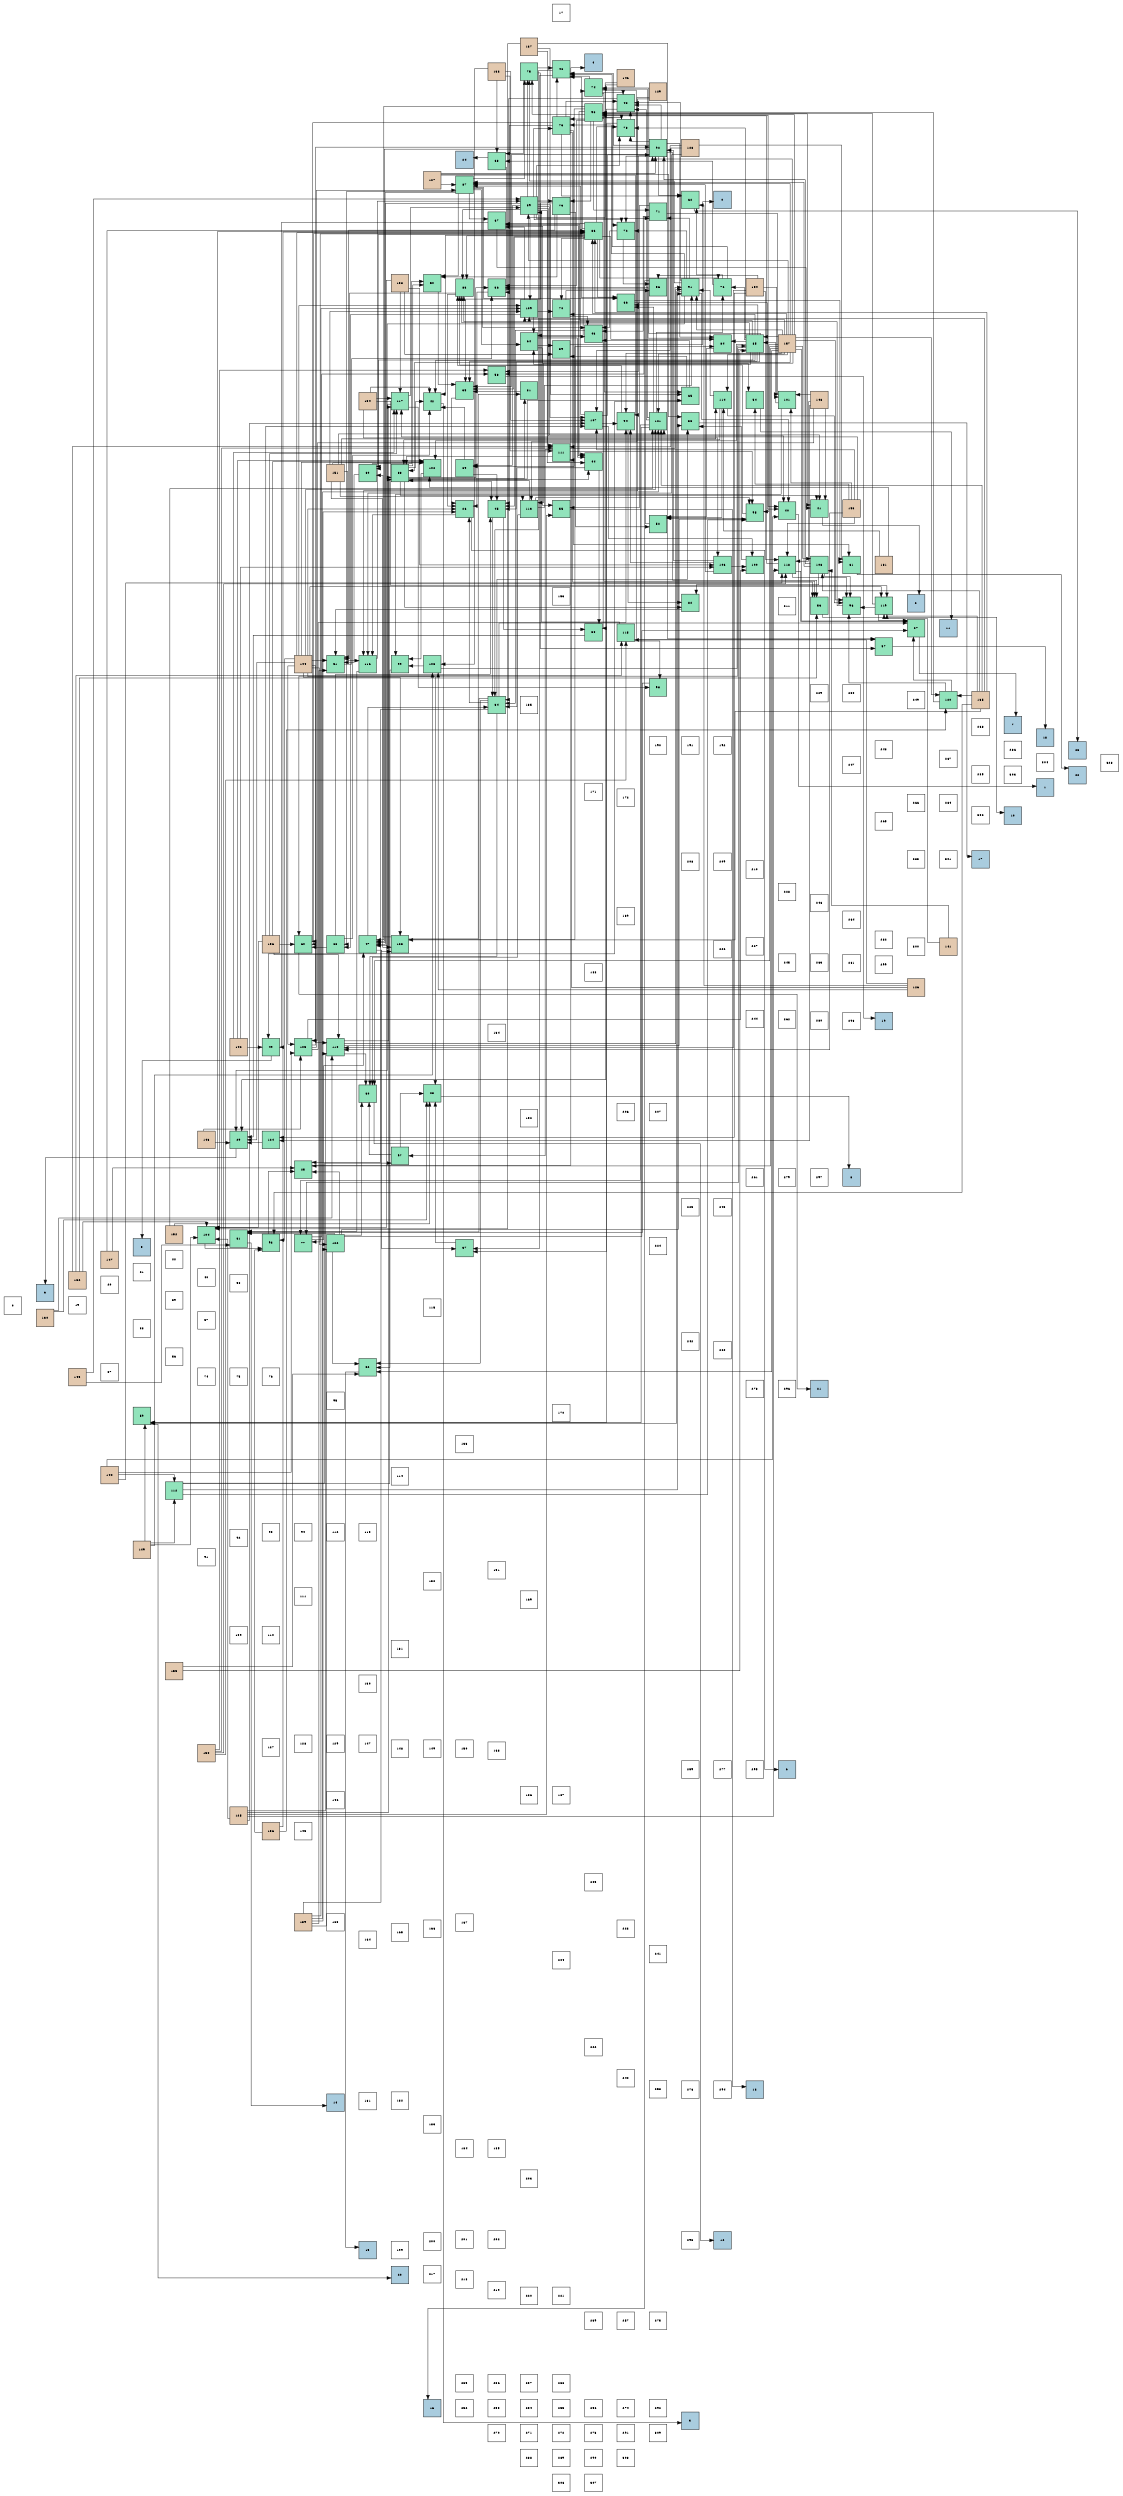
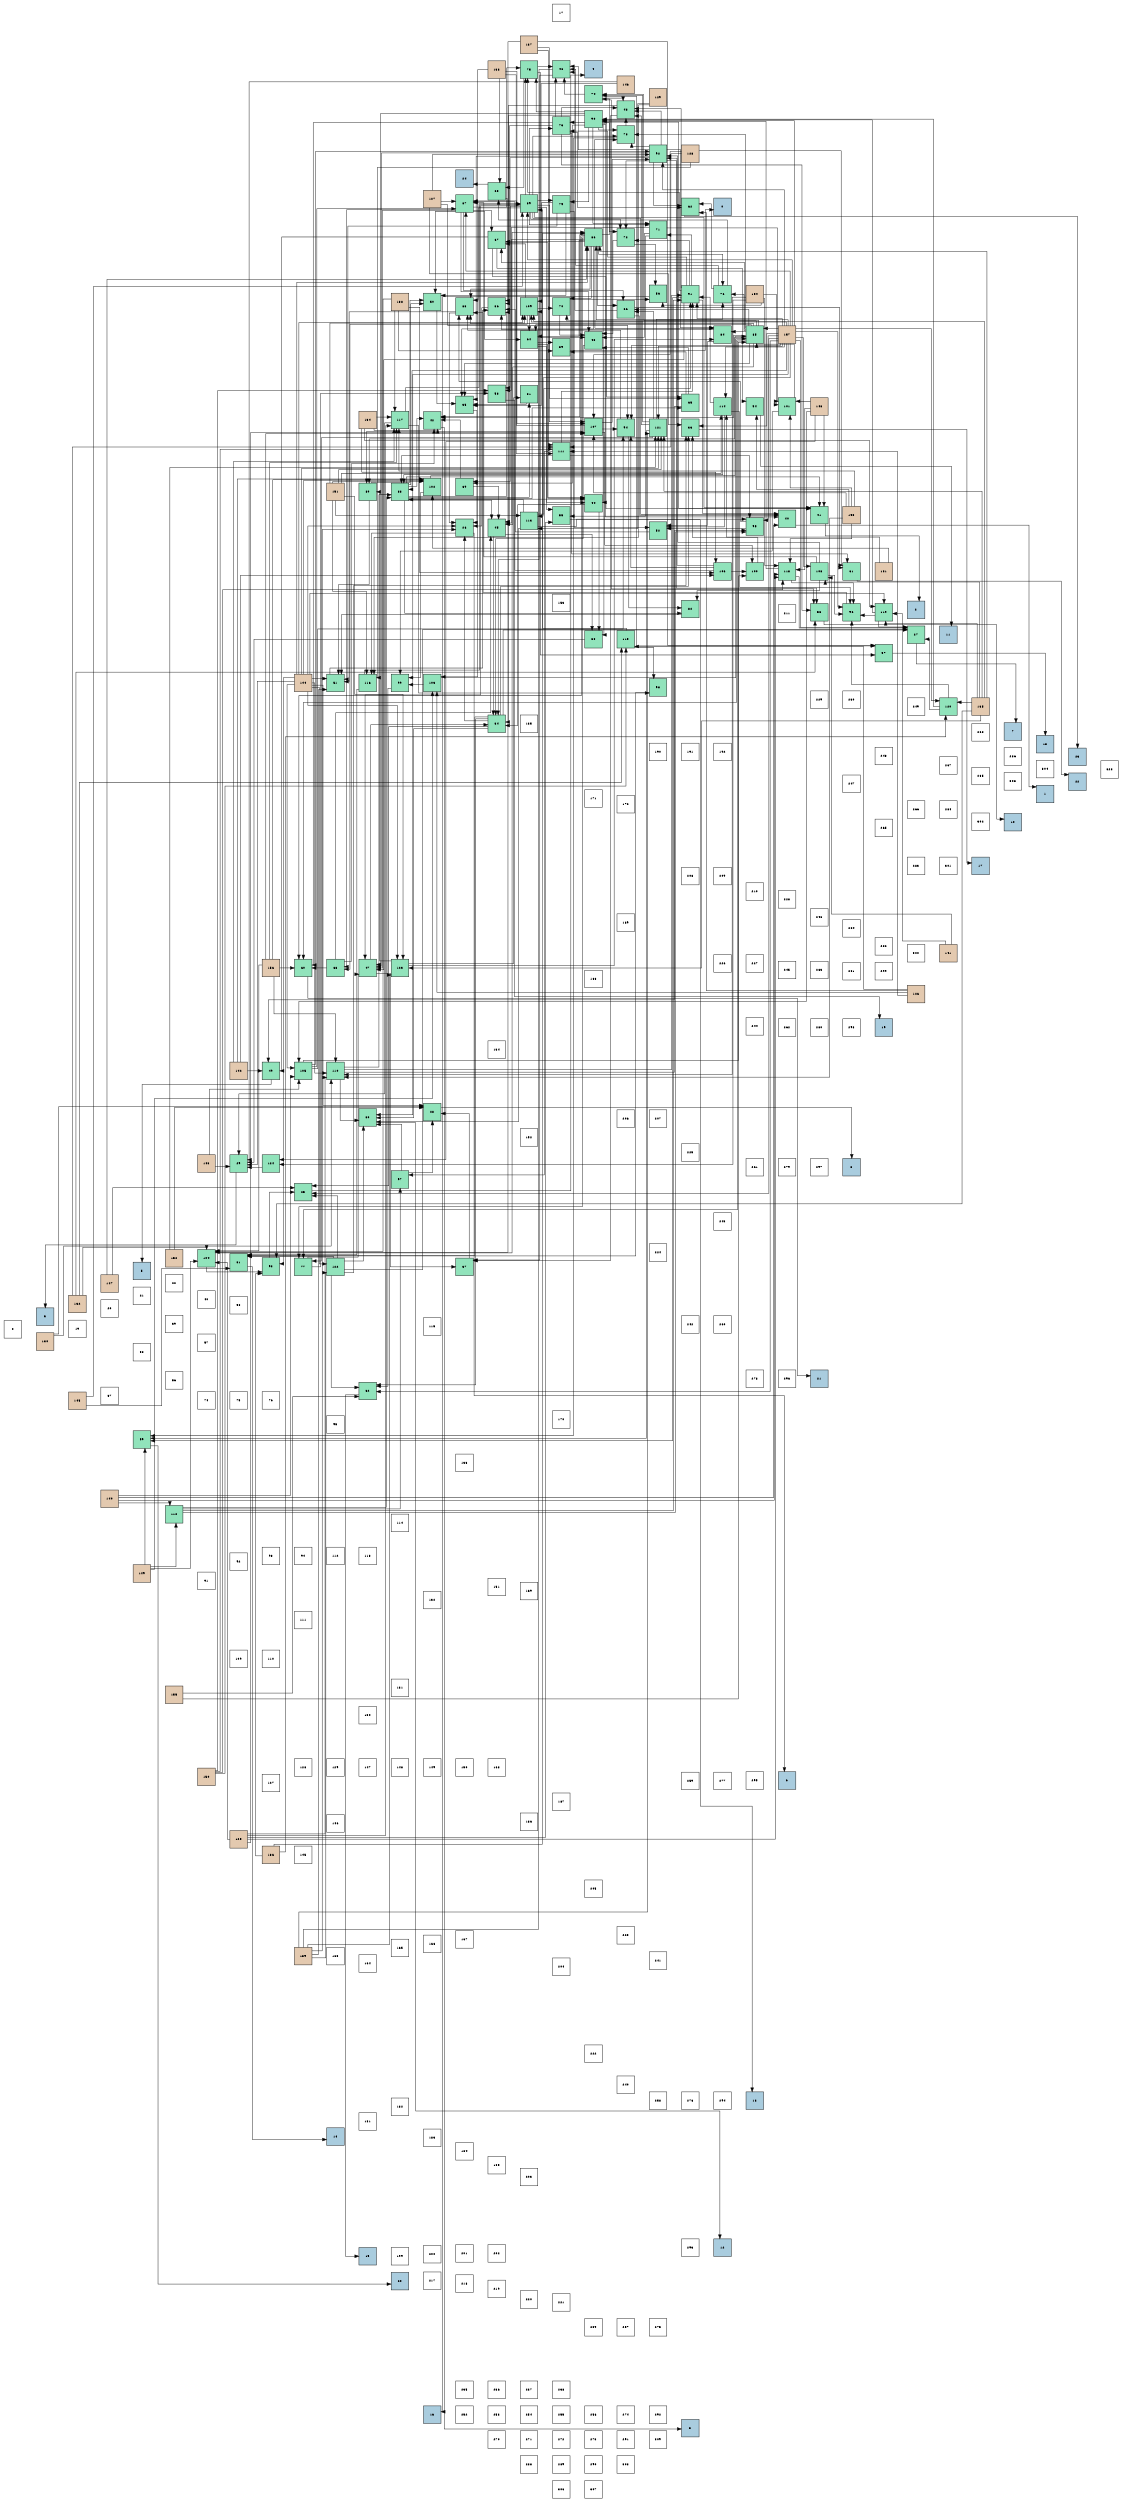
none -> (749, 426)
(632, 441) -> (655, 476)
